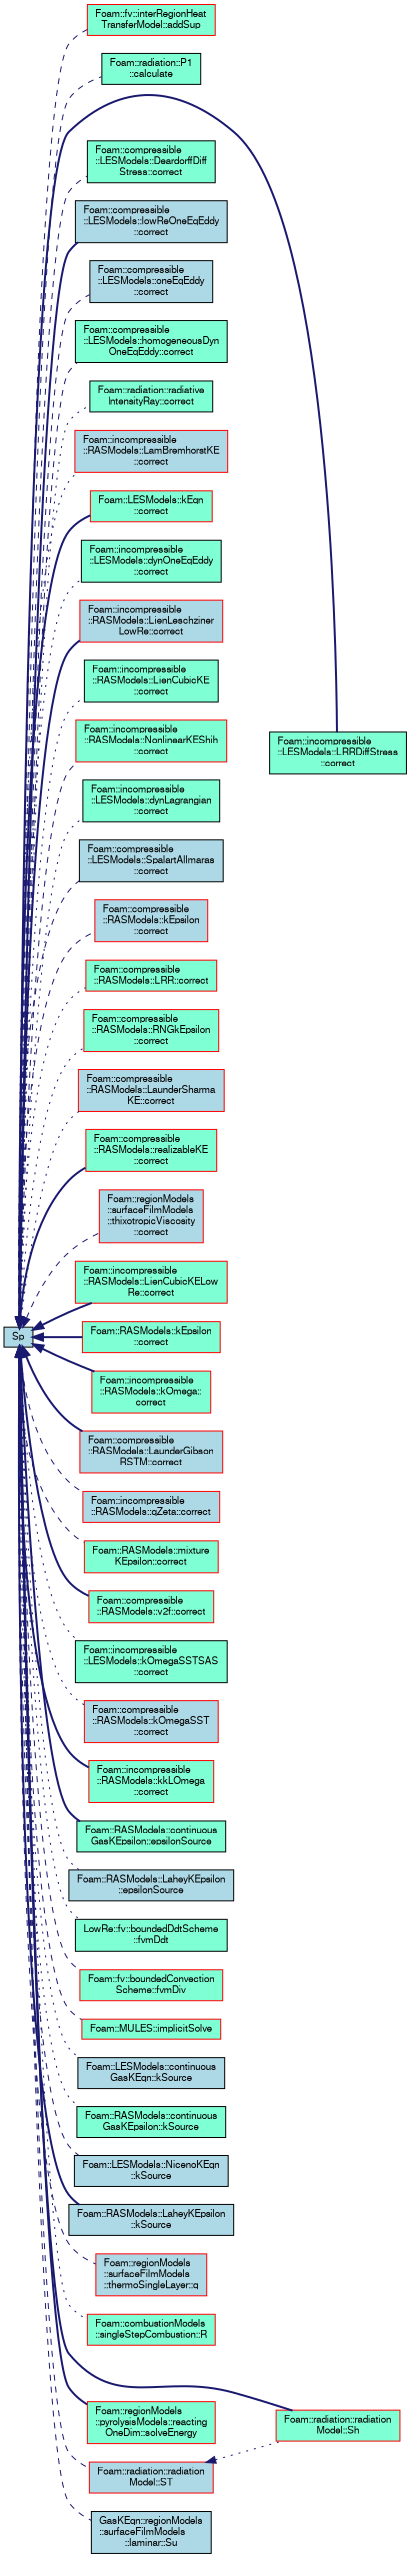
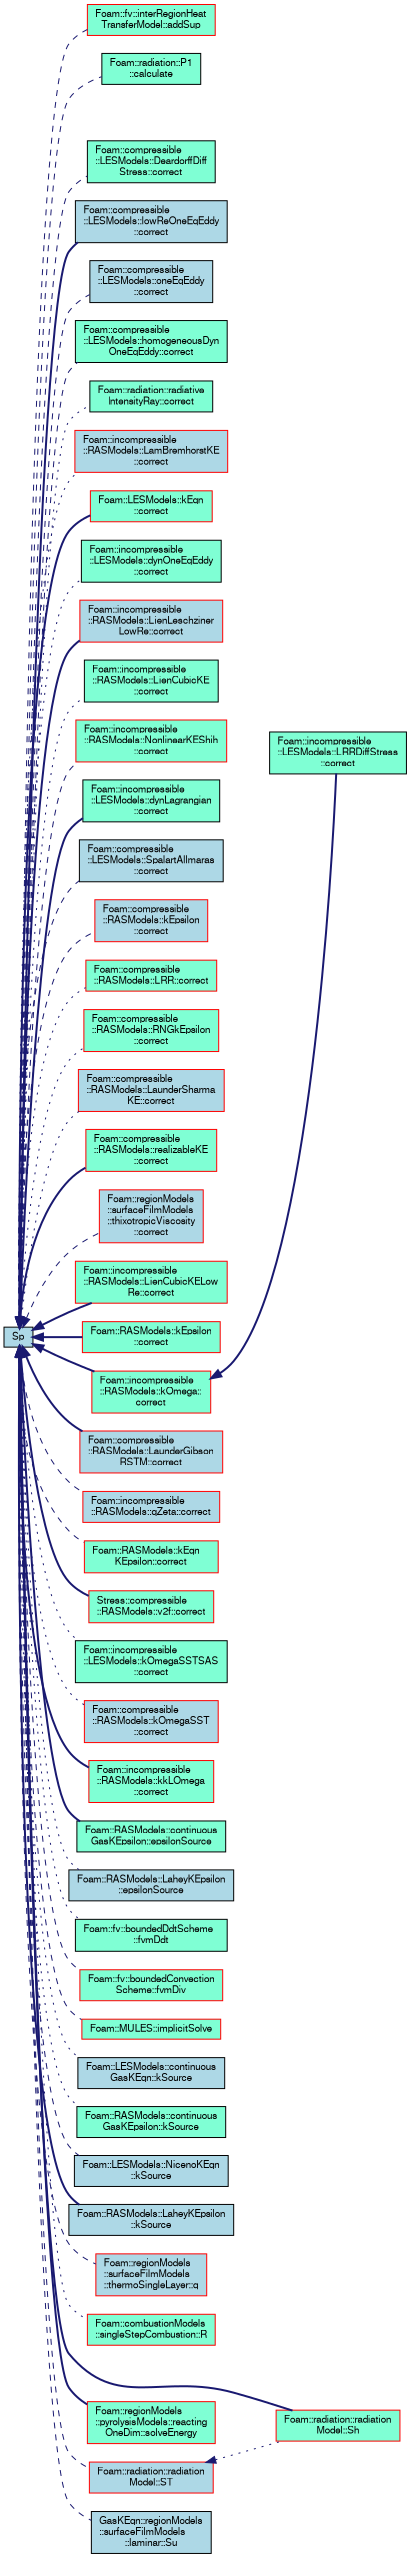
(74, 128) -> (310, 1082)
(34, 1063) -> (34, 1063)
(151, 1557) -> (151, 1557)
(151, 1607) -> (151, 1607)
(151, 1935) -> (151, 1935)
